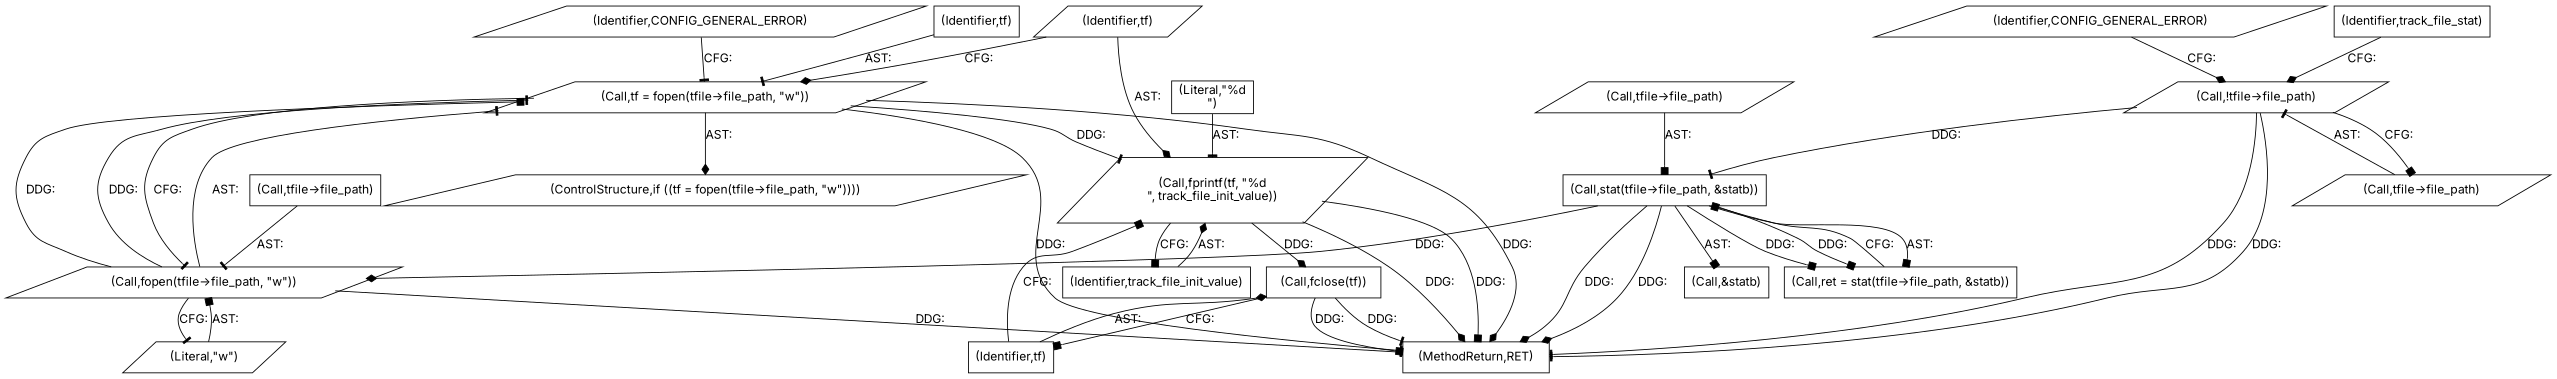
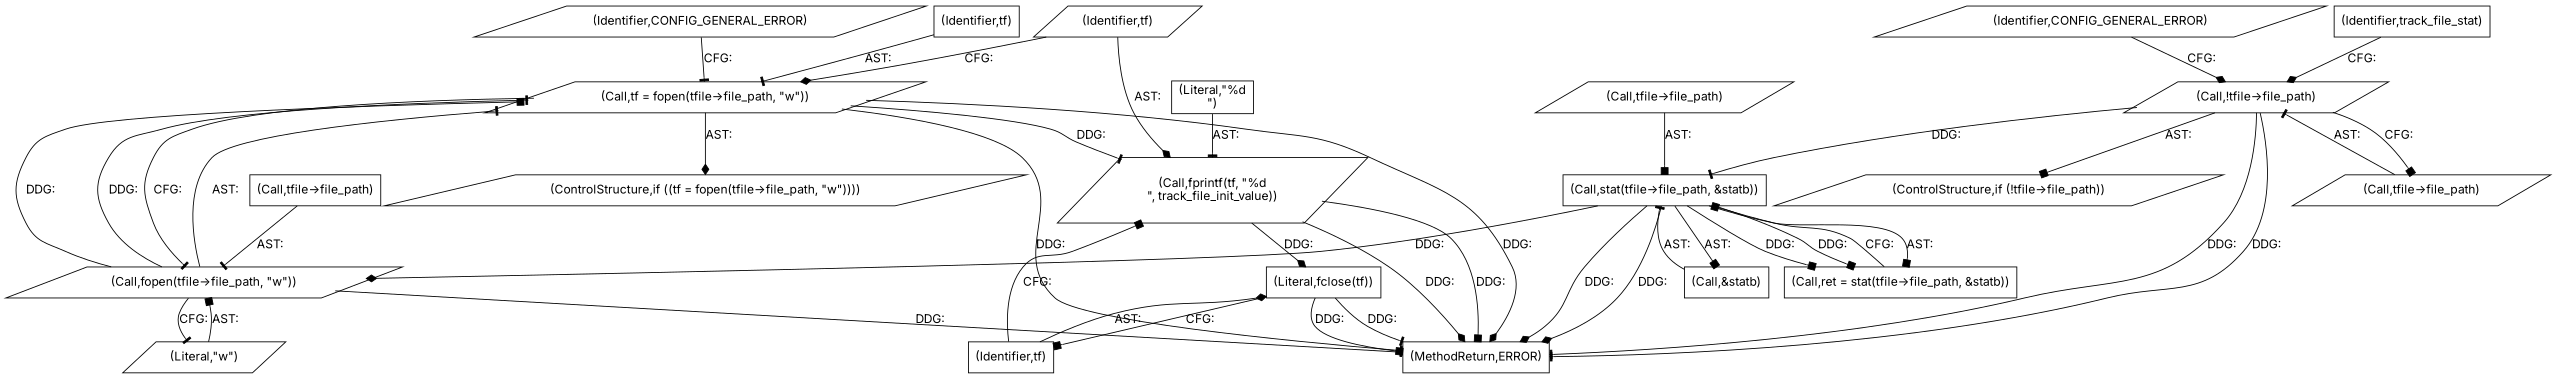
none -> (1999, 190)
none -> (1661, 245)
(1157, 282) -> none
(1324, 282) -> (1324, 282)
(1476, 357) -> (1476, 357)
